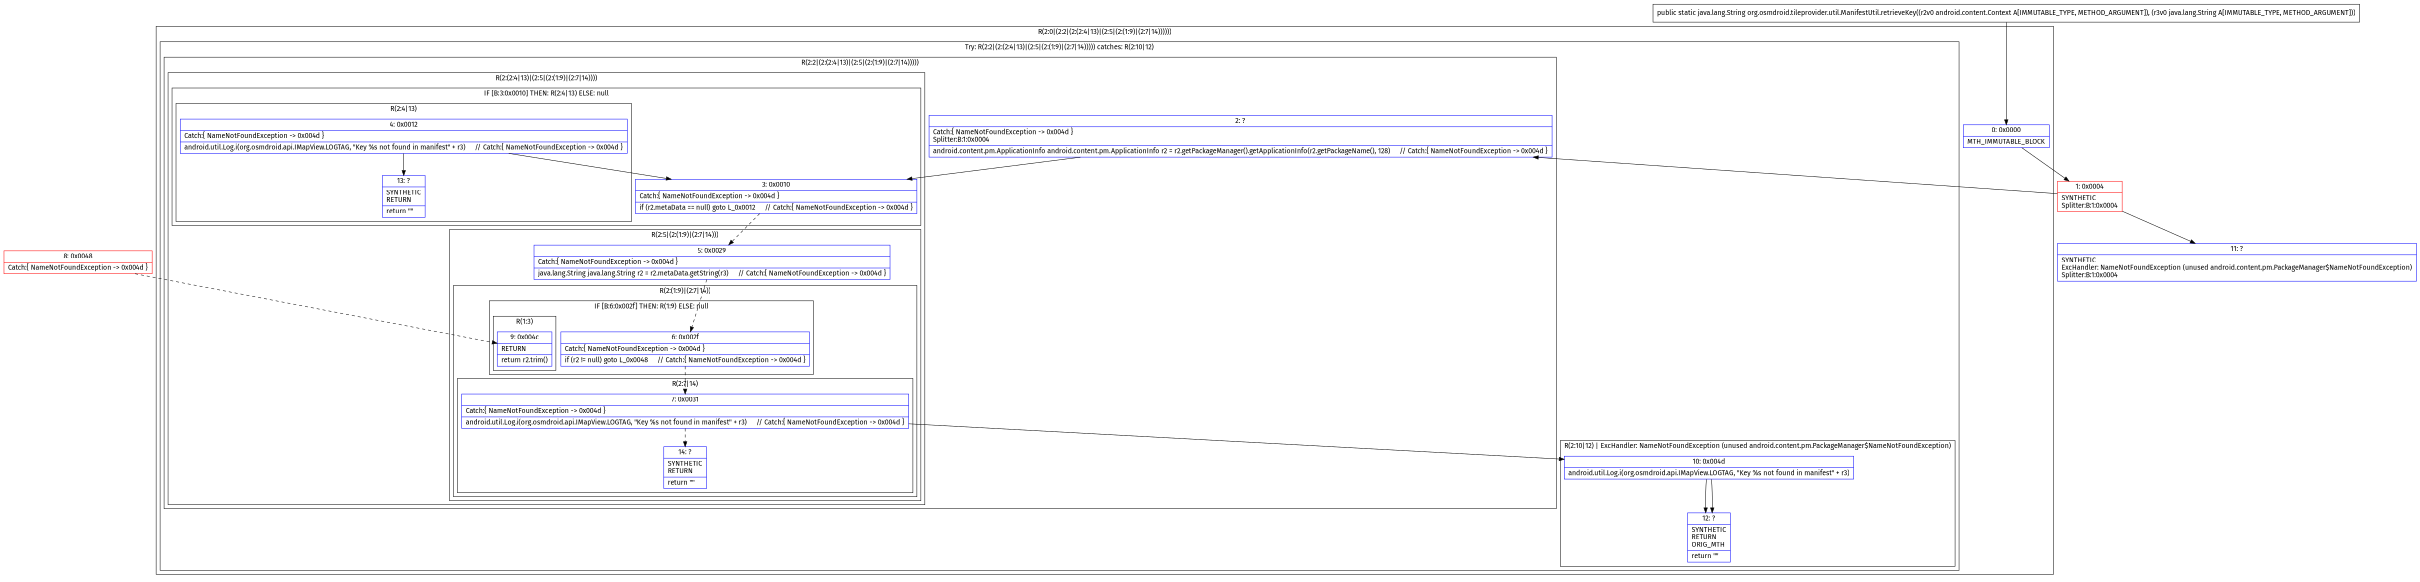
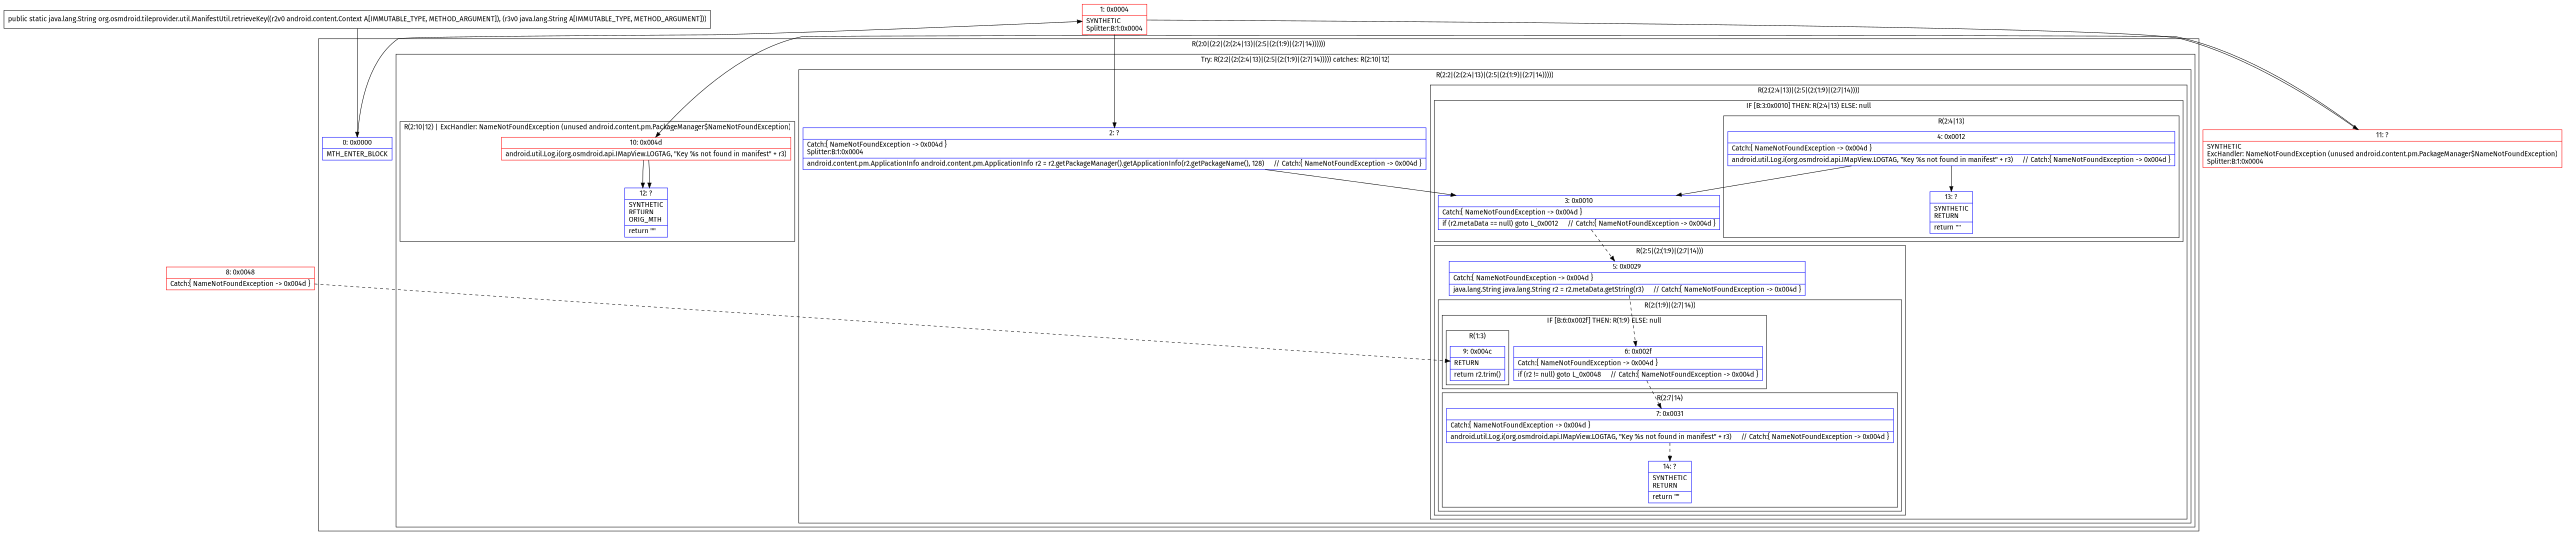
(2006, 142) -> (357, 154)
(2237, 262) -> (2382, 149)
(1234, 441) -> (1505, 35)
(1709, 468) -> (646, 149)
